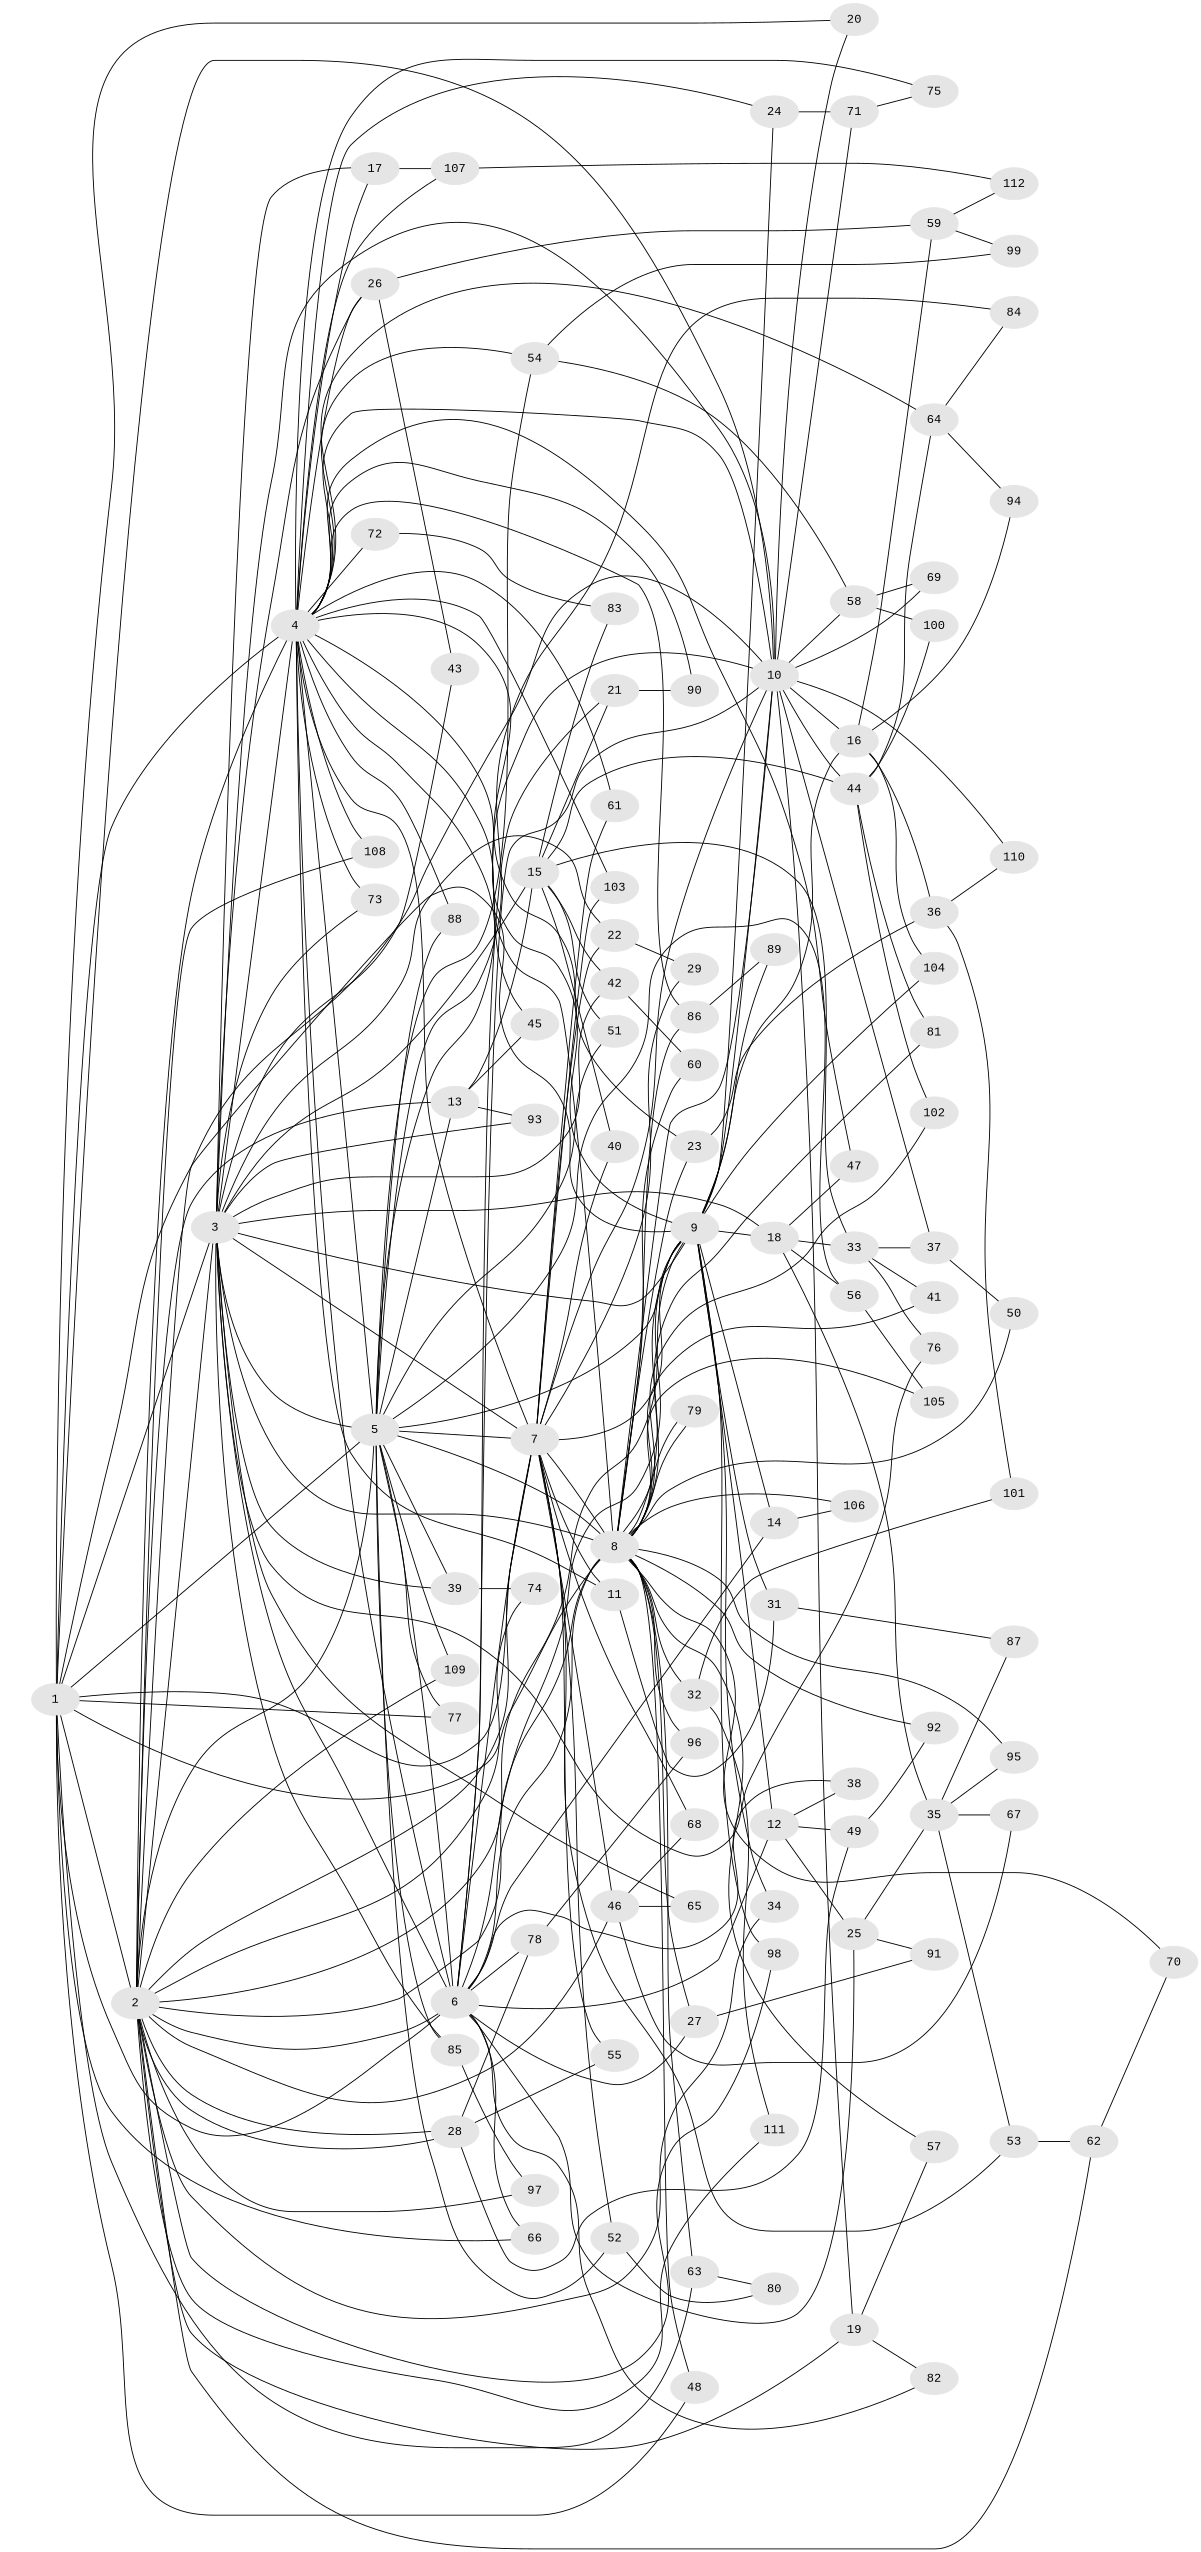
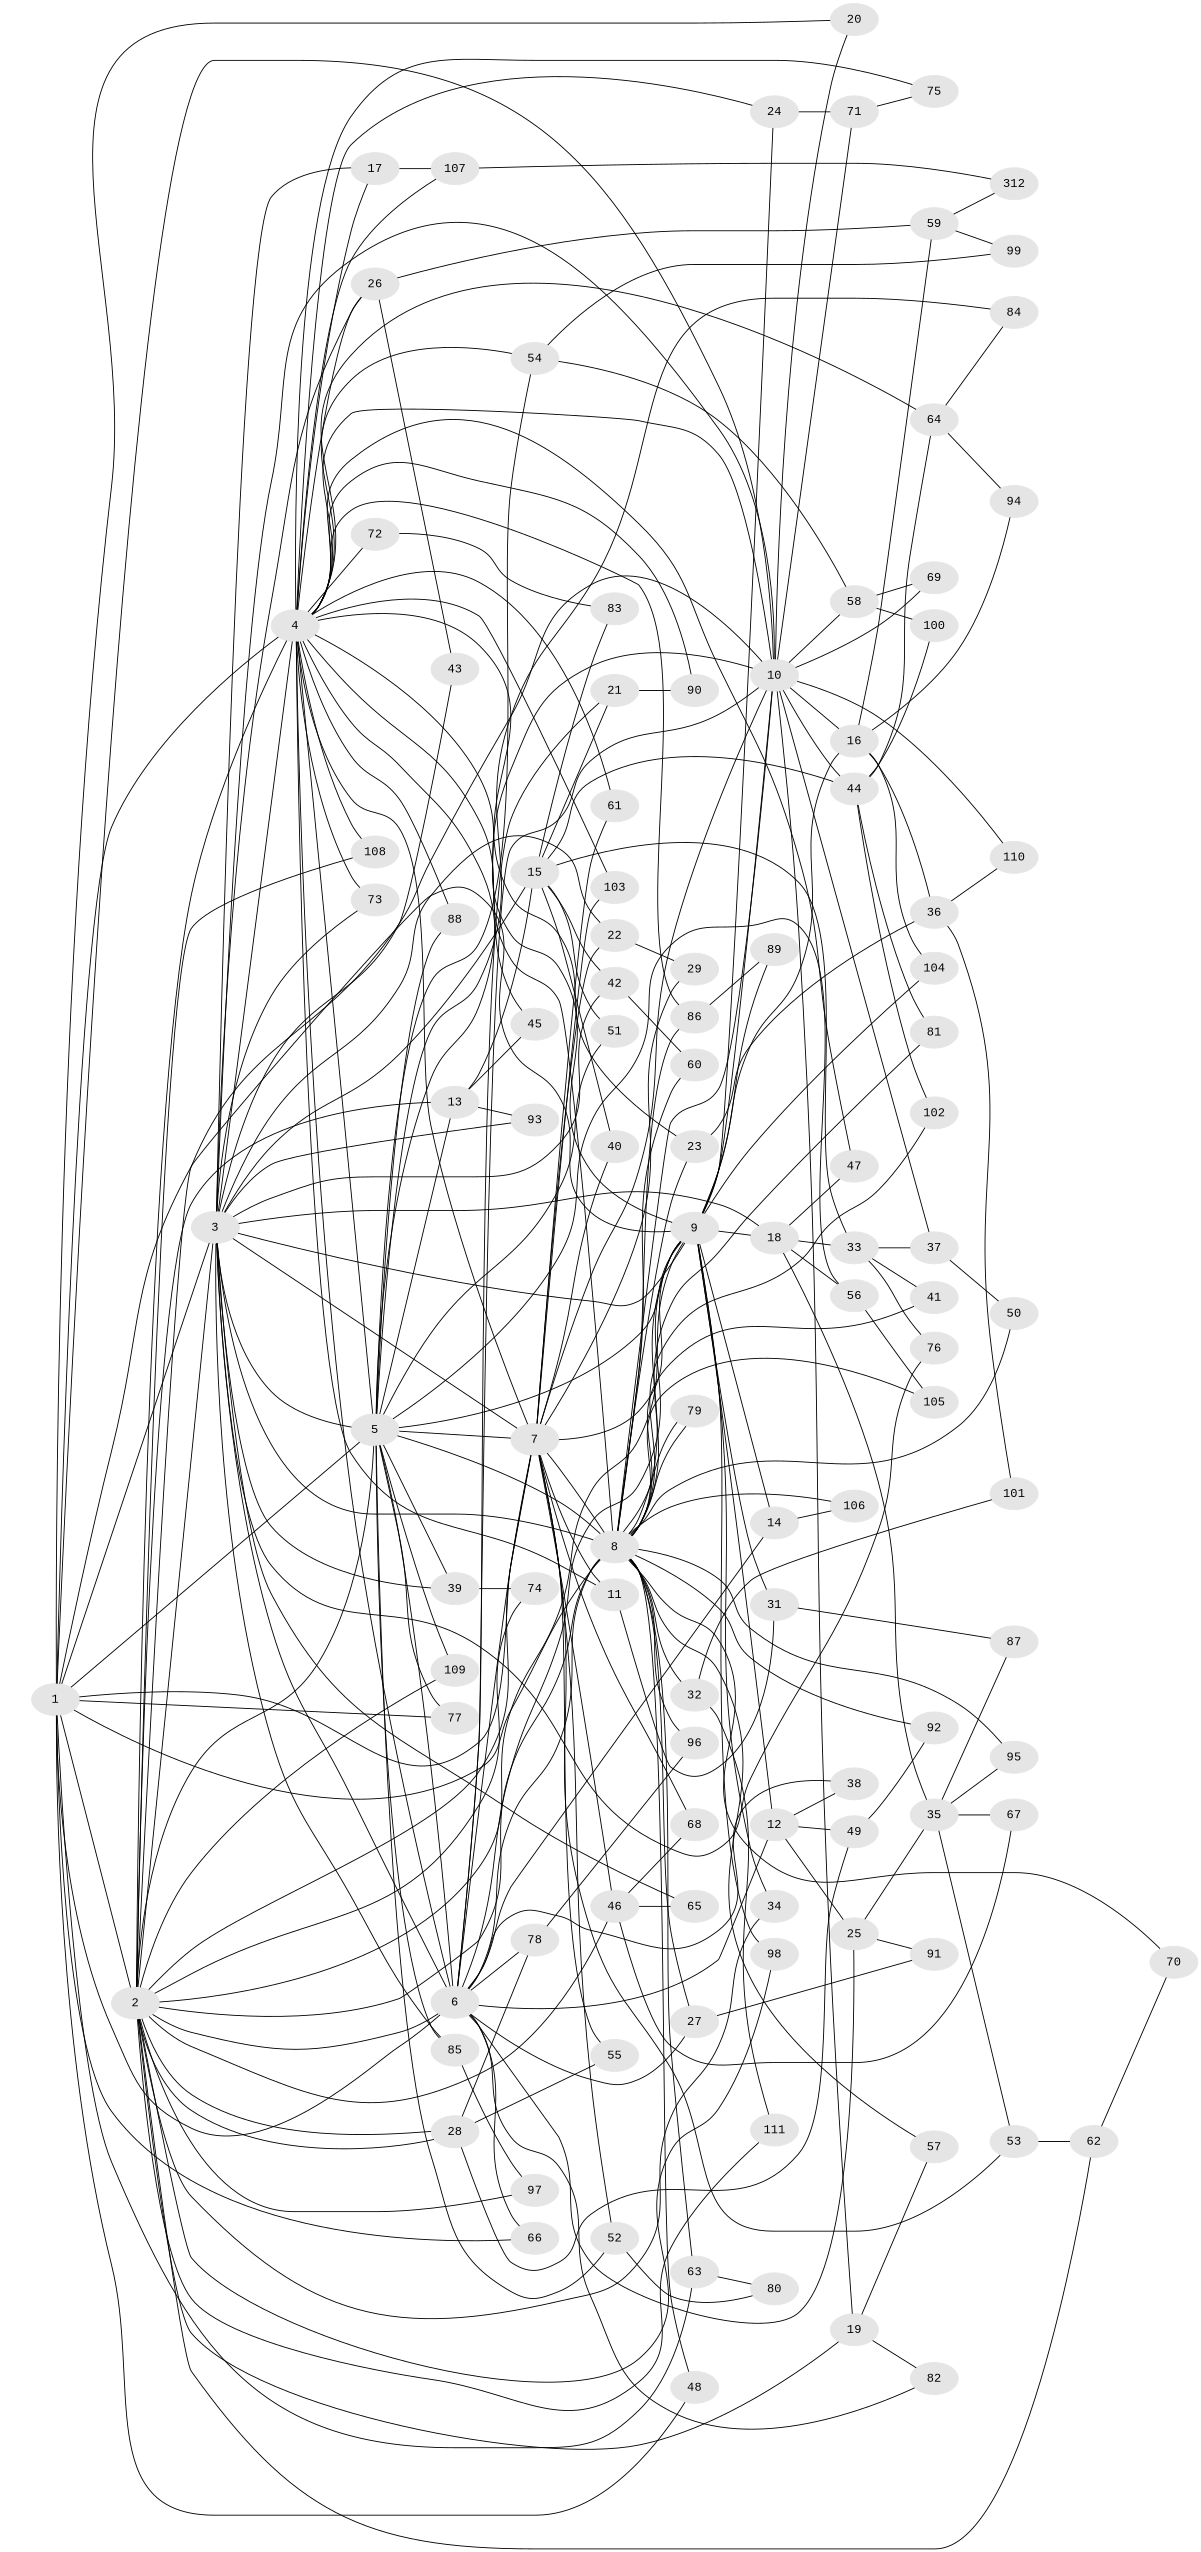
(1014, 184) -> (1014, 184)
